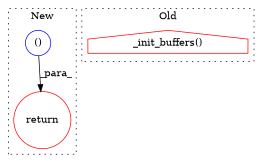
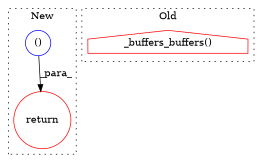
(168, 43) -> (168, 43)
